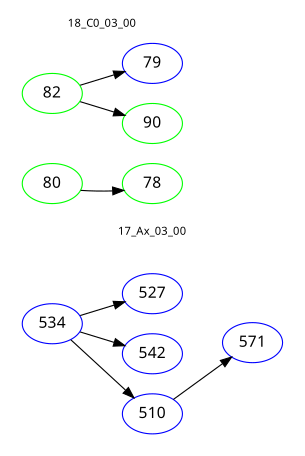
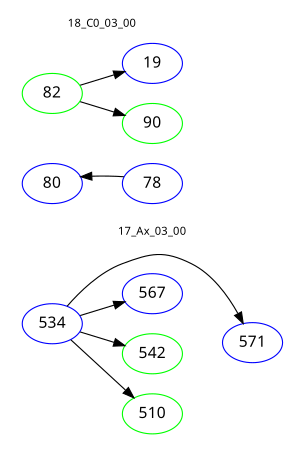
(152, 63) -> (152, 63)
(52, 184) -> (52, 184)
(152, 184) -> (152, 184)
(97, 191) -> (108, 176)
(152, 294) -> (152, 294)
(152, 354) -> (152, 354)
(198, 382) -> (156, 255)
(152, 414) -> (152, 414)
